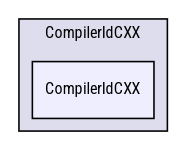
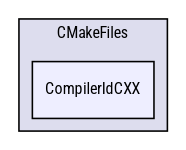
(93, 34) -> (93, 34)
